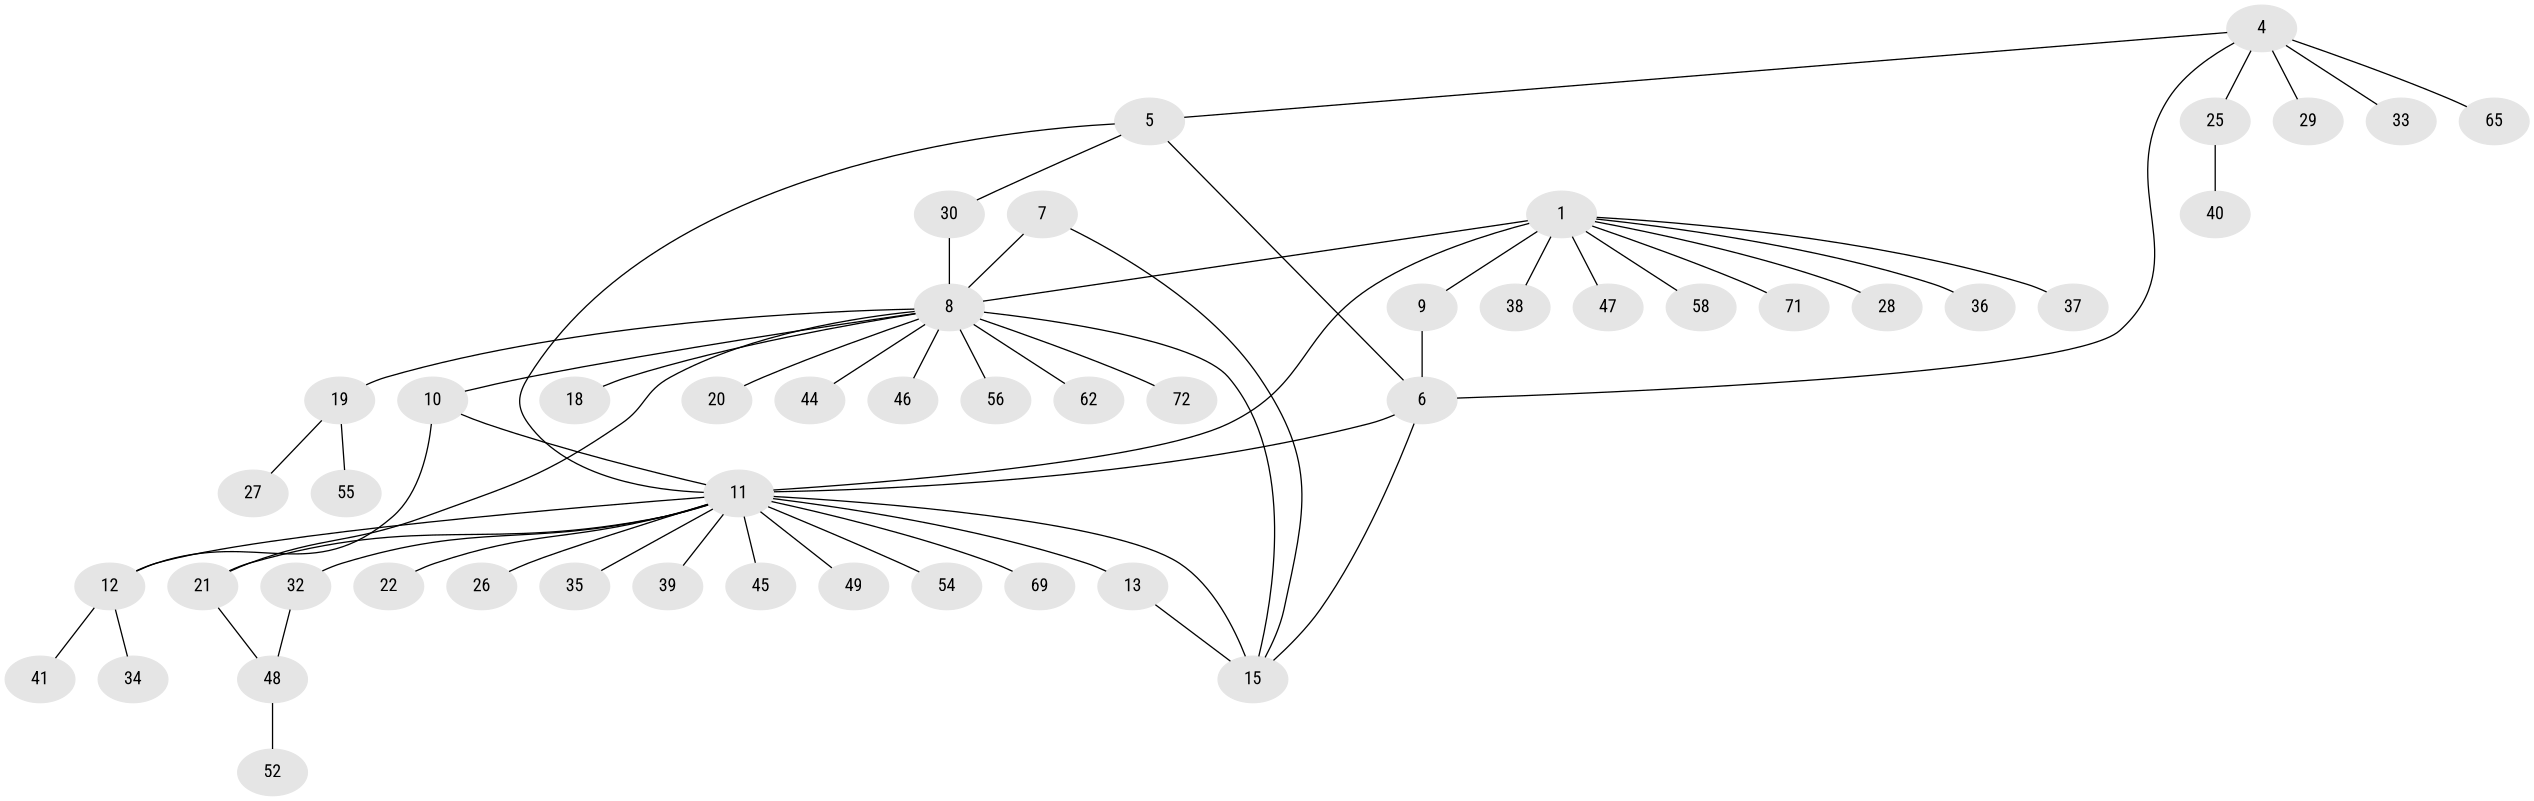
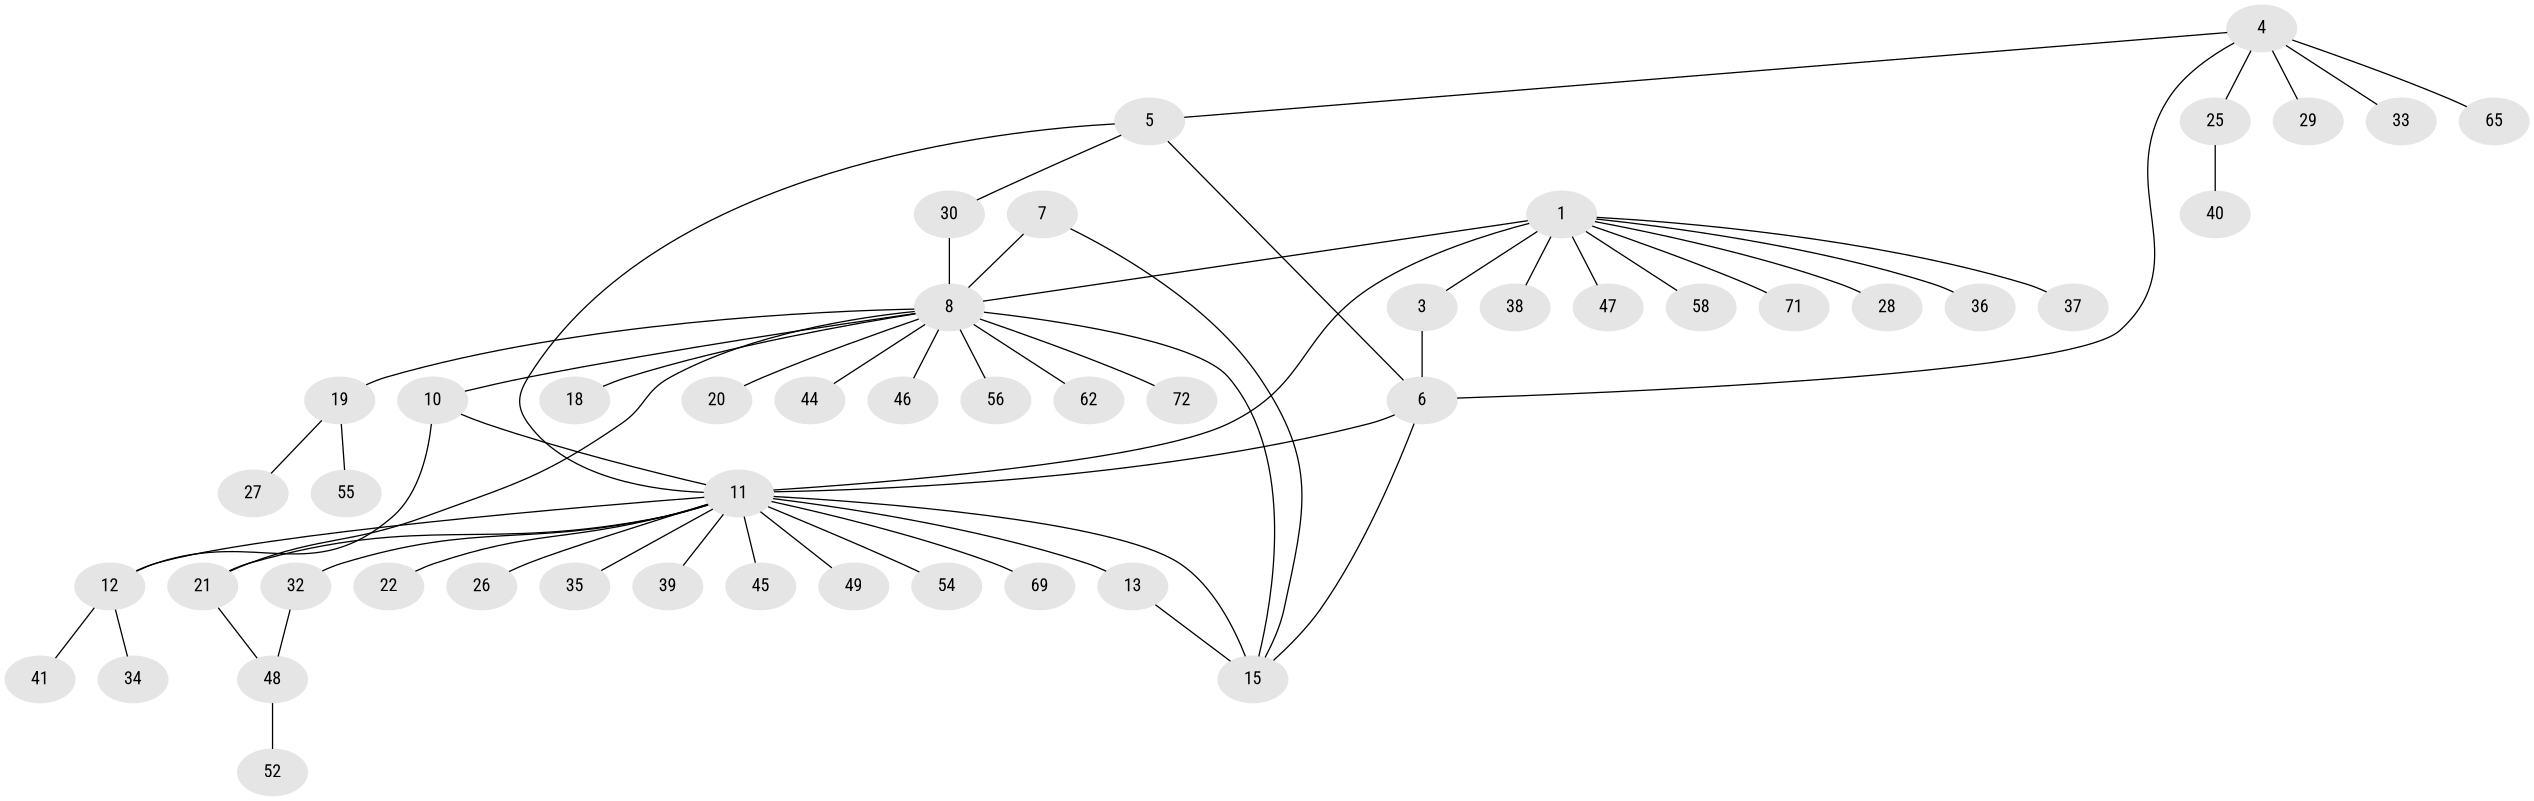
(1422, 307) -> (1422, 307)
